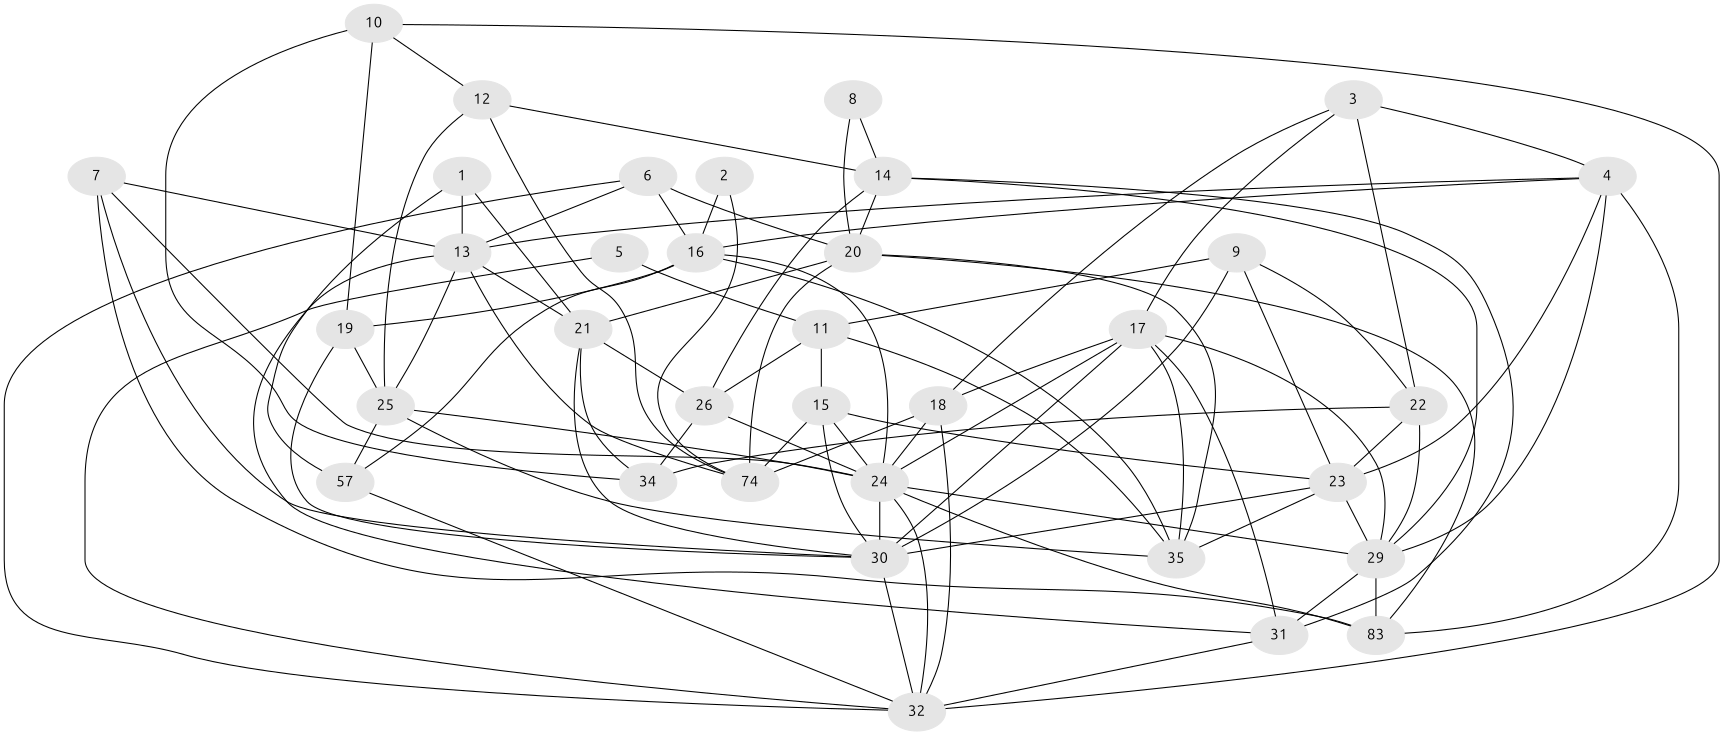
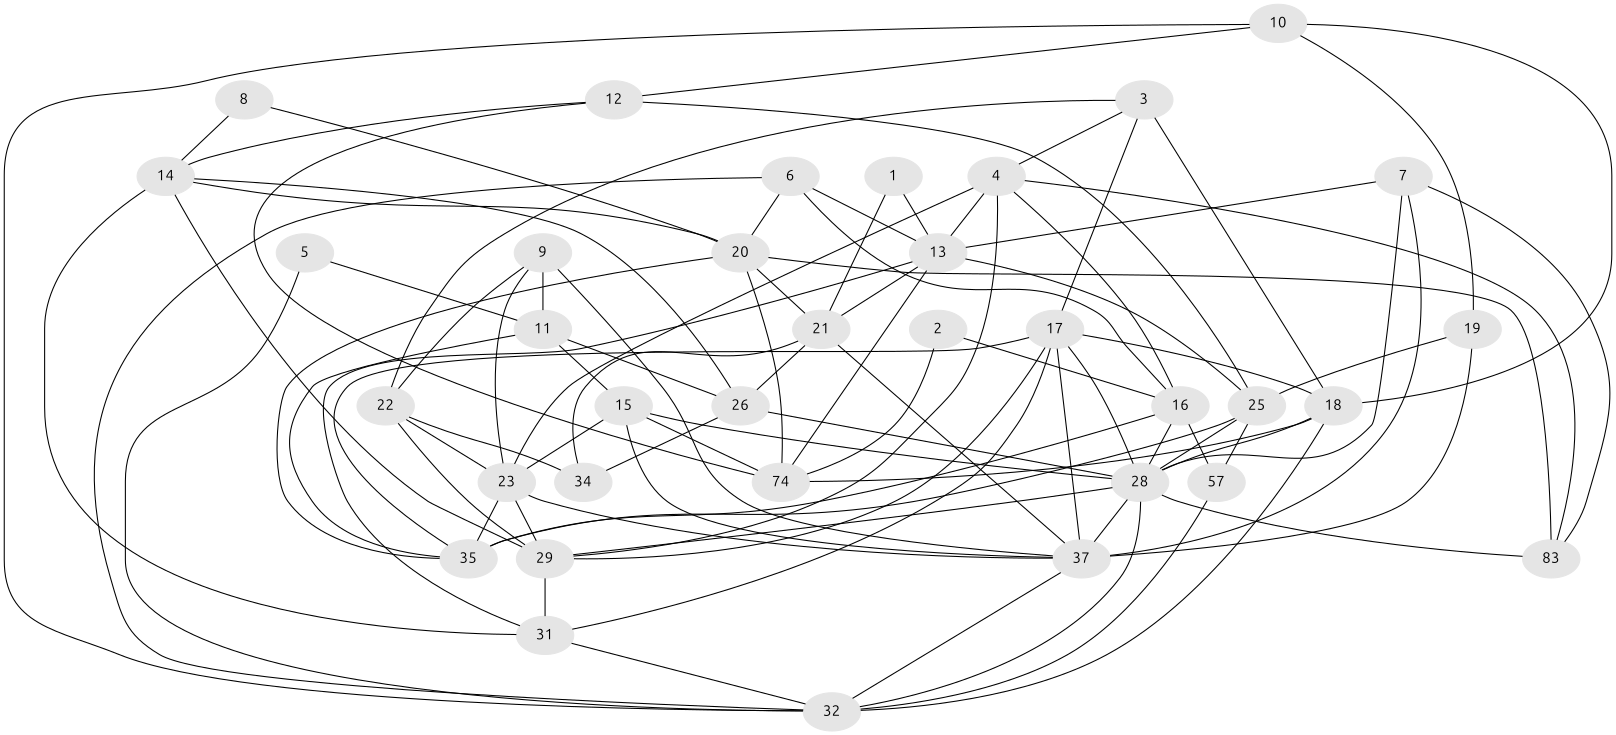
(334, 279) -> none
(526, 304) -> none
(206, 330) -> (1612, 186)
(880, 482) -> (1140, 482)
(880, 559) -> (1082, 559)
(1376, 592) -> none
